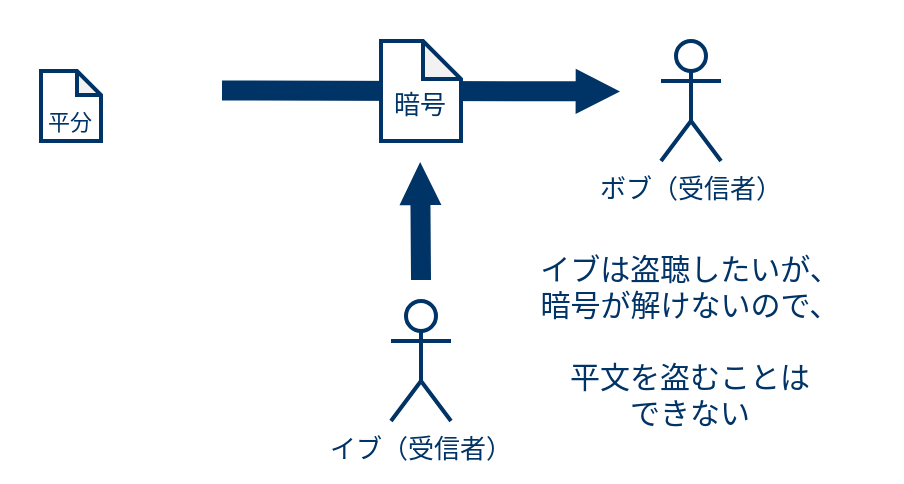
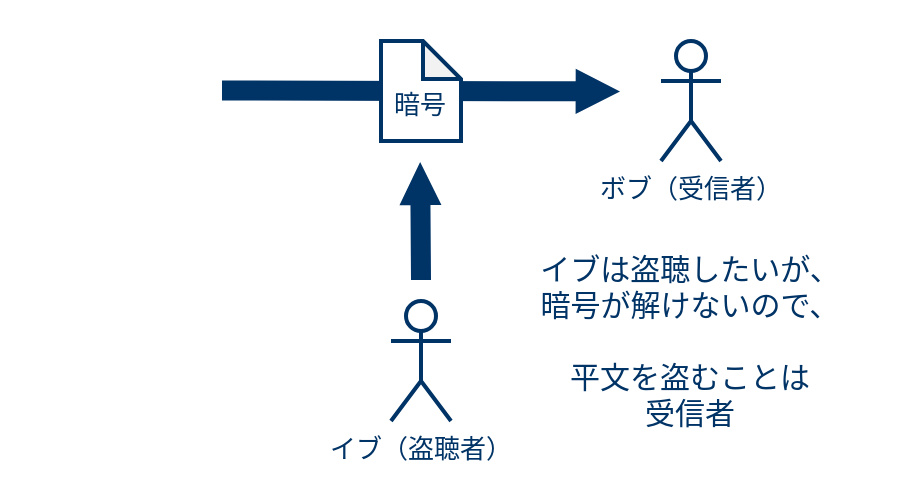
(71, 106) -> none
(691, 341) -> (691, 341)
(422, 449) -> (422, 449)
